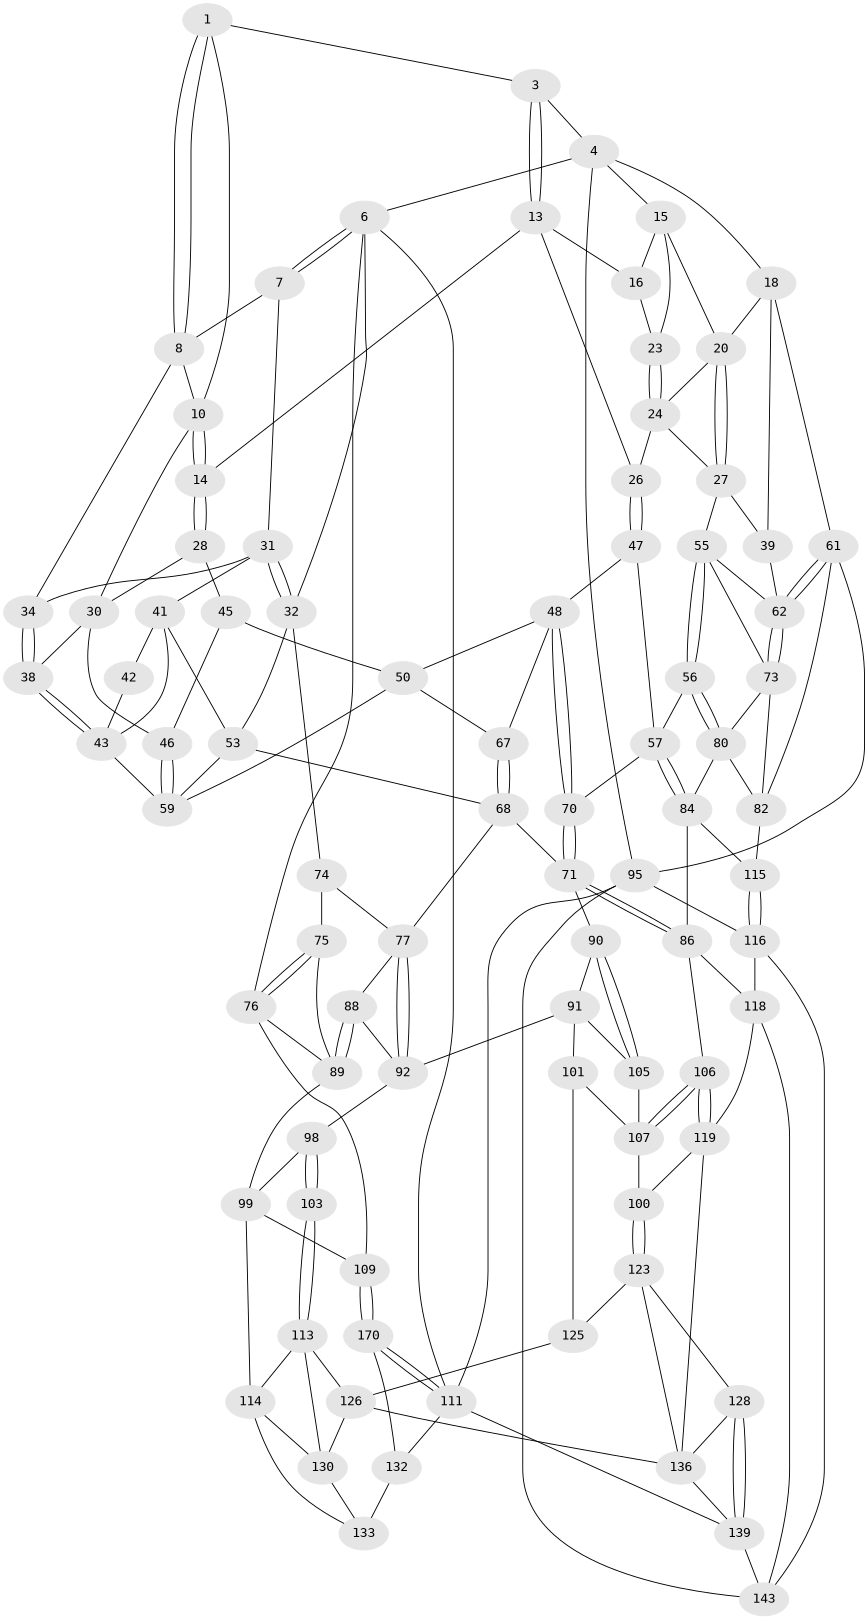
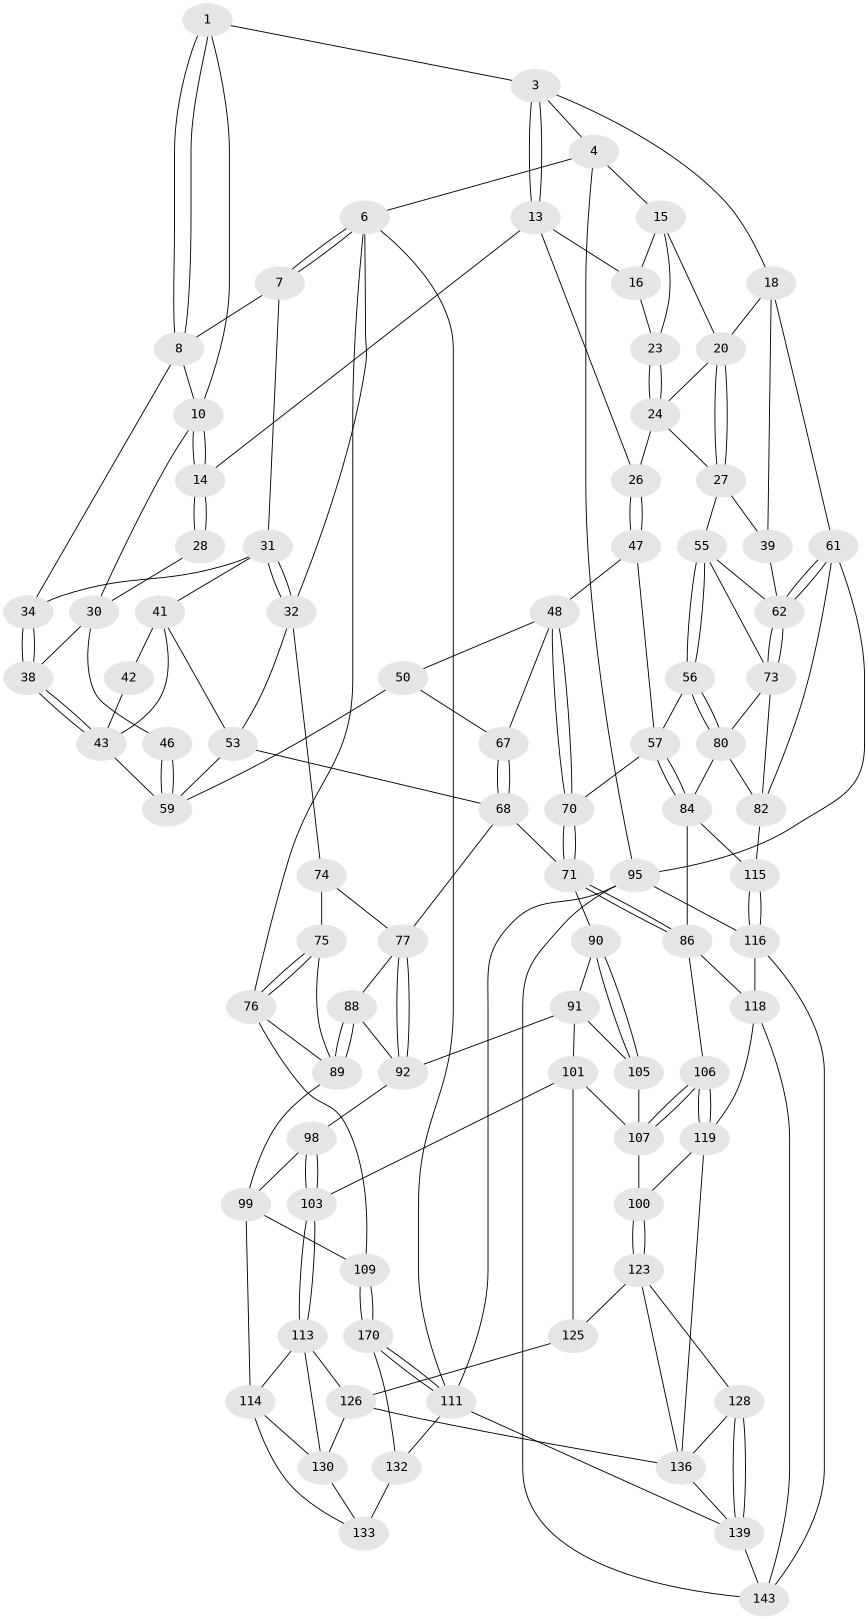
(696, 203) -> (679, 161)
(226, 612) -> none
none -> (442, 1139)
